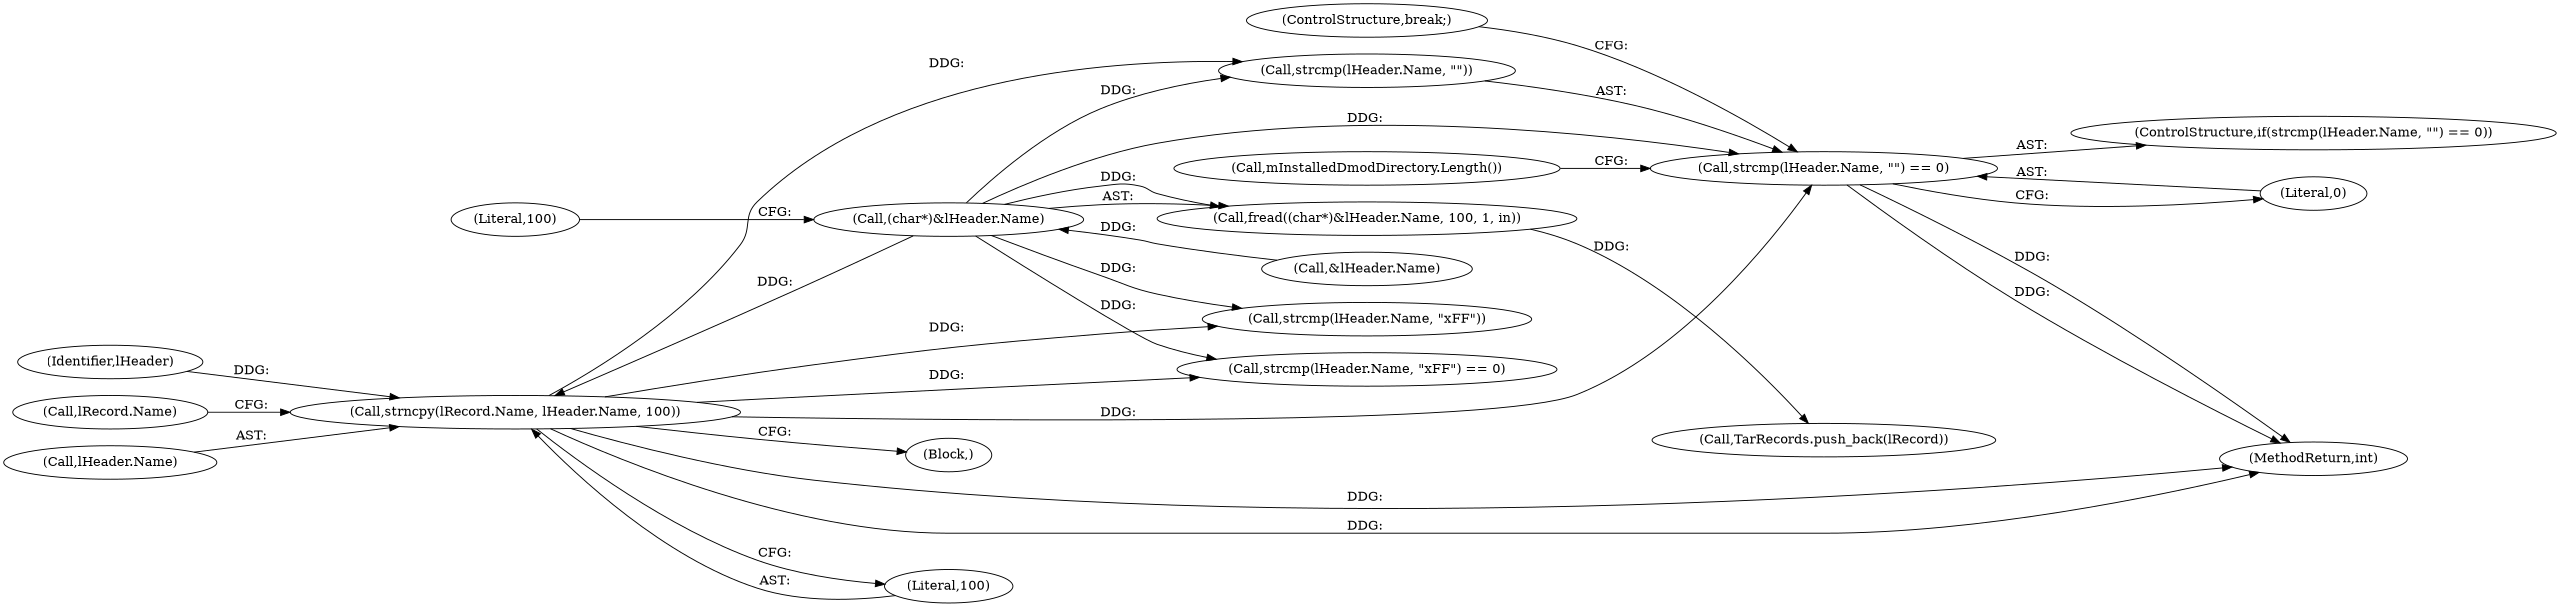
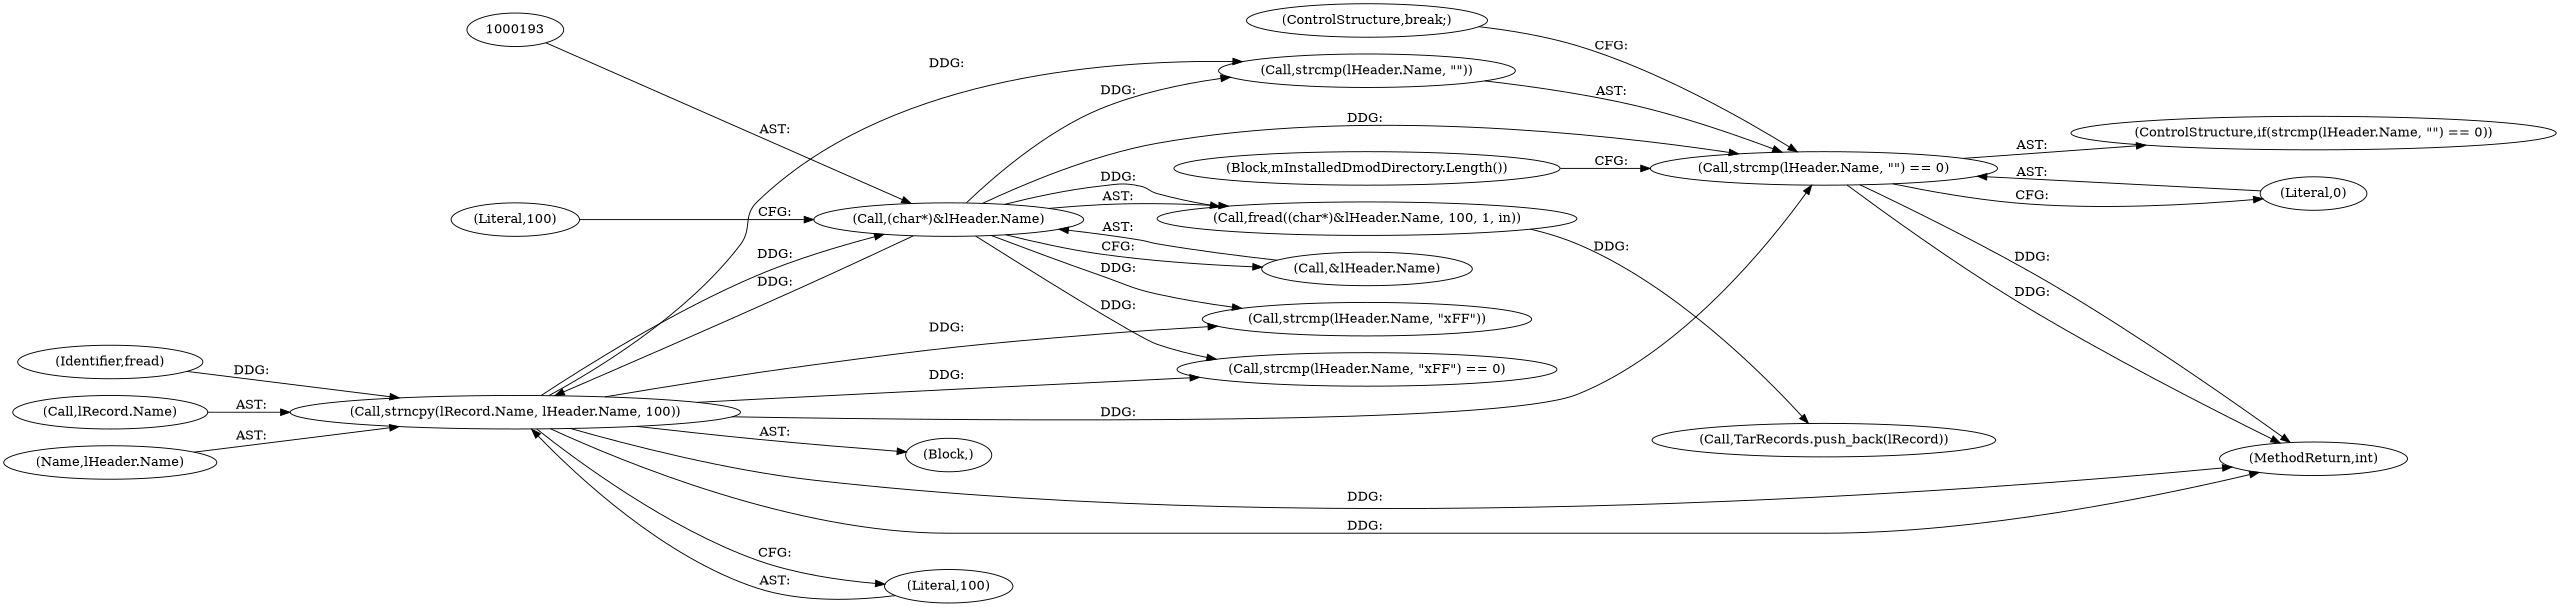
none -> (515, 30)
(1367, 168) -> (1367, 168)
(1120, 228) -> (1120, 228)
none -> (1128, 258)
none -> (701, 302)
(110, 362) -> (110, 362)
(254, 405) -> (254, 405)
(777, 432) -> (777, 432)
(110, 462) -> (110, 462)
